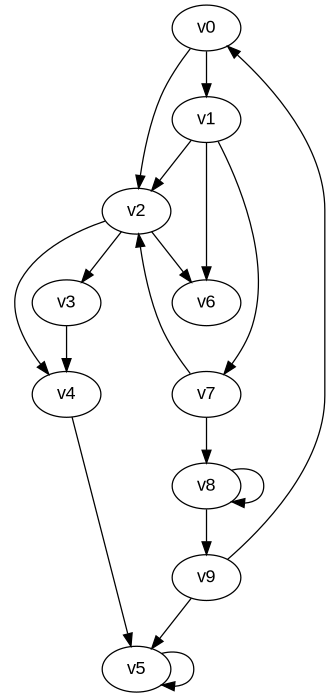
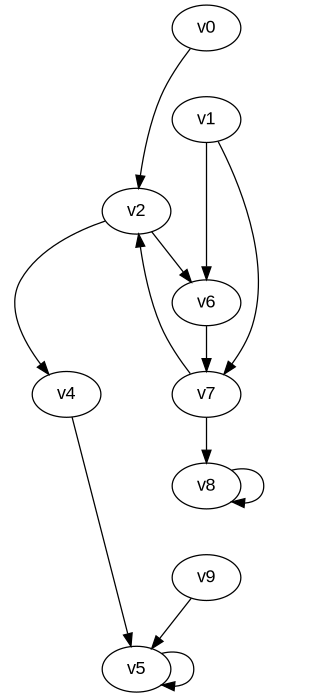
(207, 68) -> none
(175, 160) -> none
(67, 303) -> none
(325, 309) -> none
none -> (207, 342)
(207, 526) -> none
